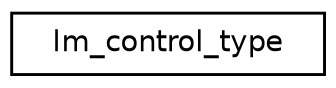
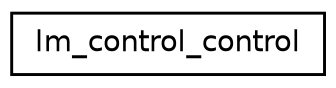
(168, 44) -> (168, 44)
